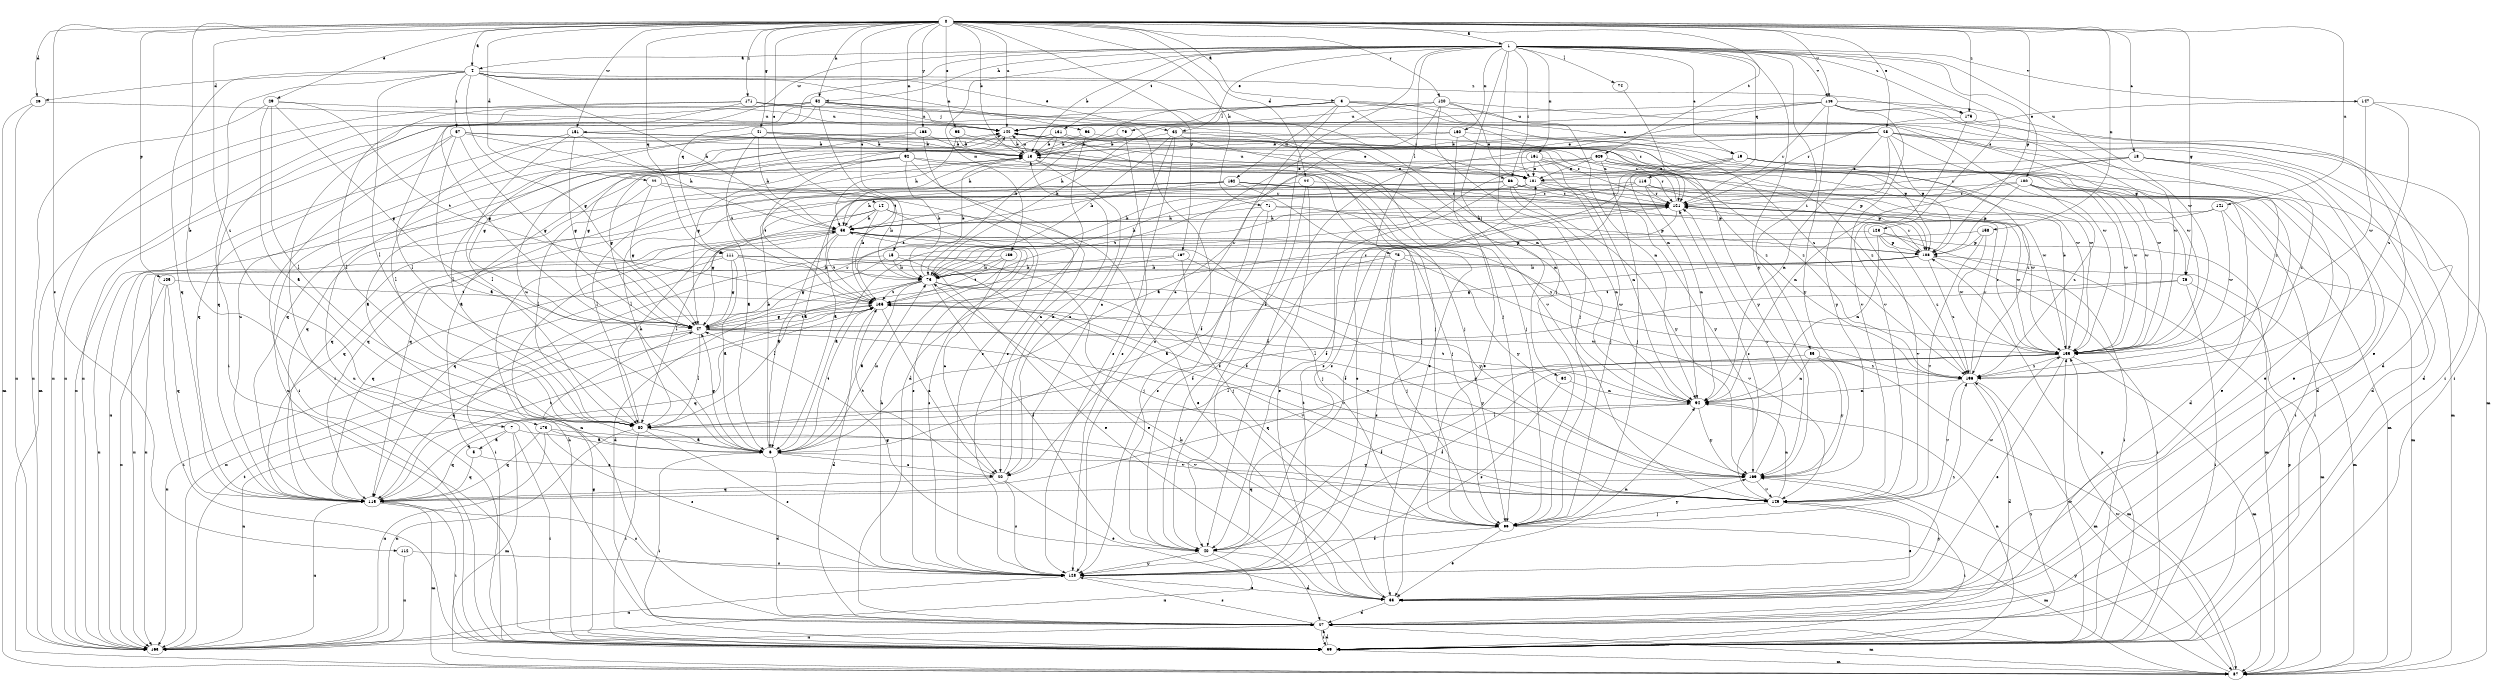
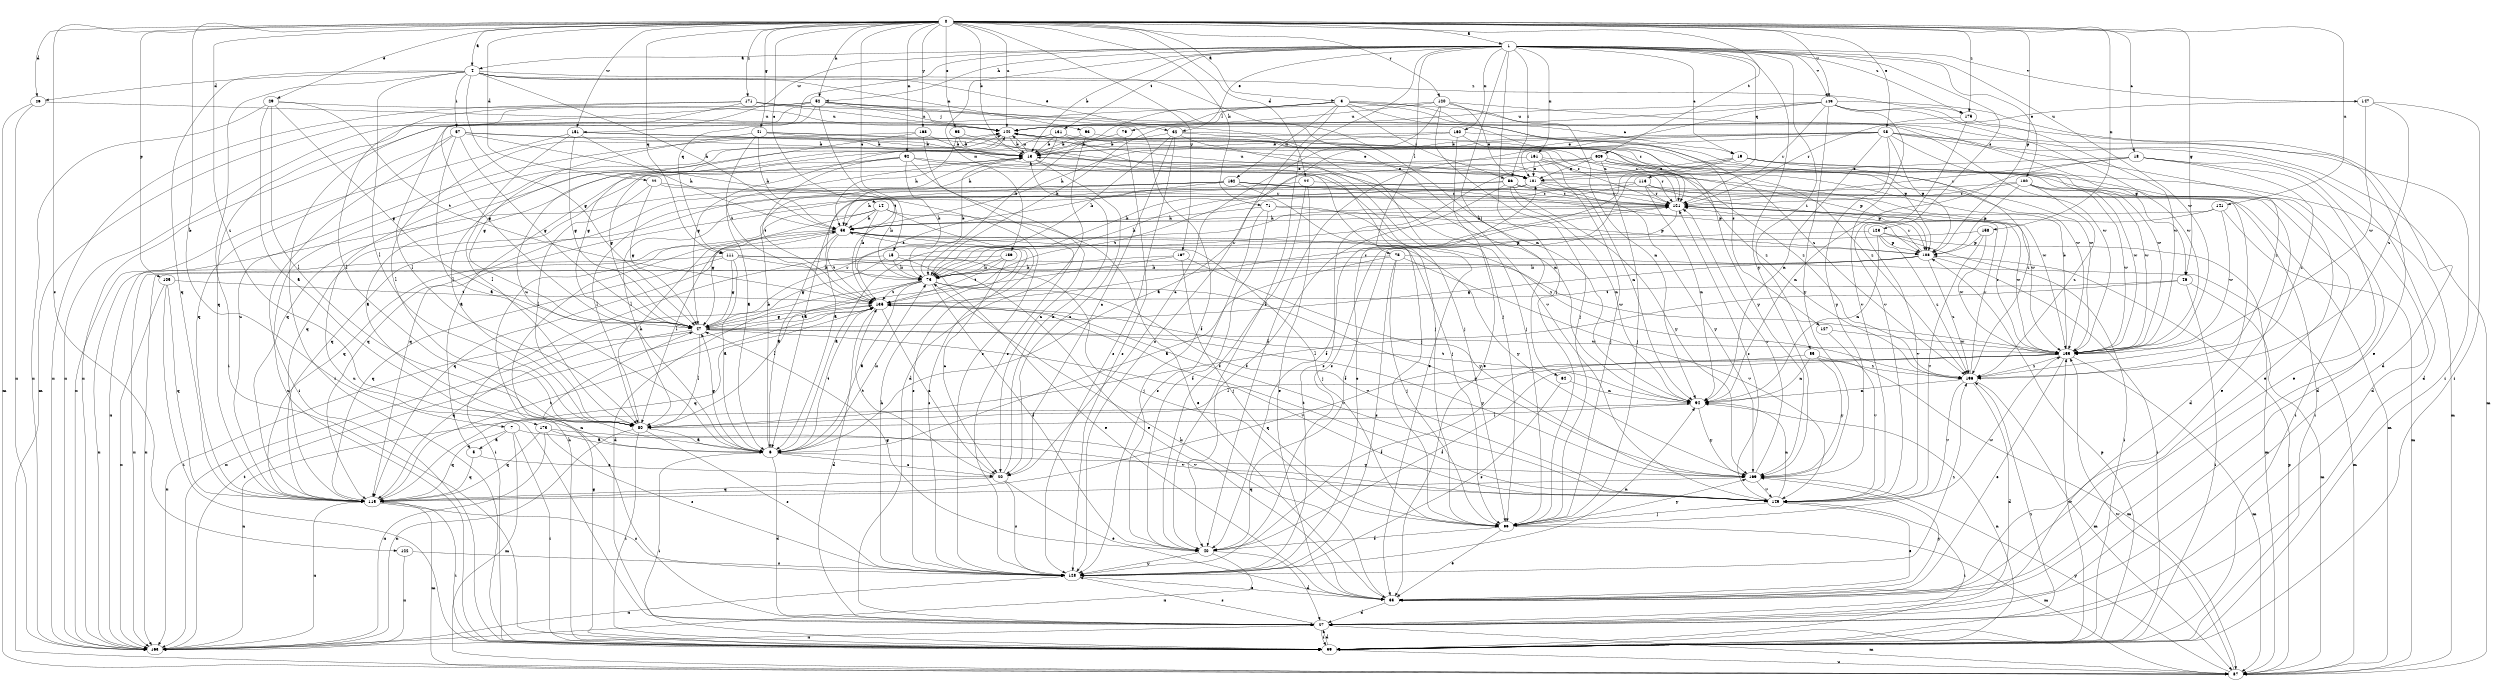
(1620, 86) -> none
none -> (1824, 329)
(405, 551) -> (405, 551)
(1839, 662) -> (1839, 662)
